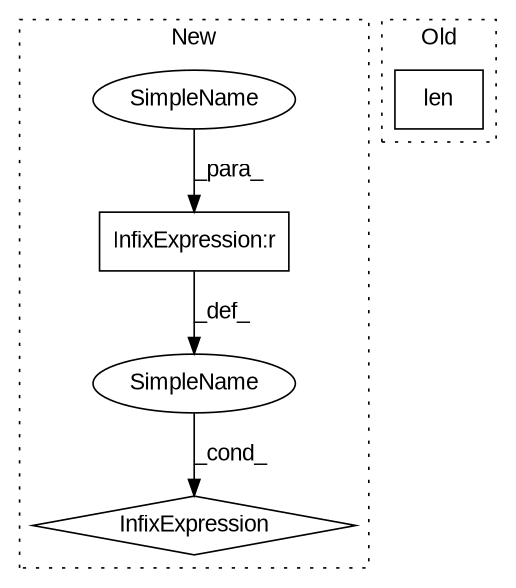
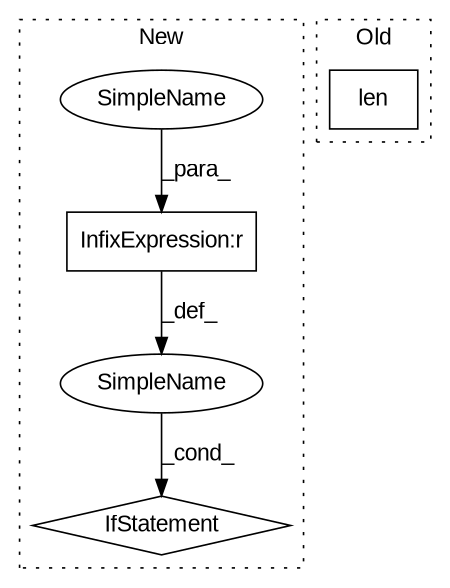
(194, 525) -> (162, 525)
